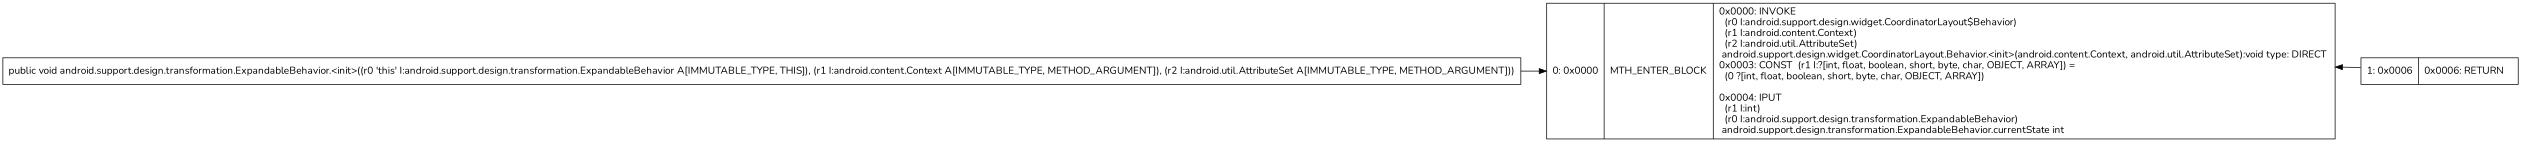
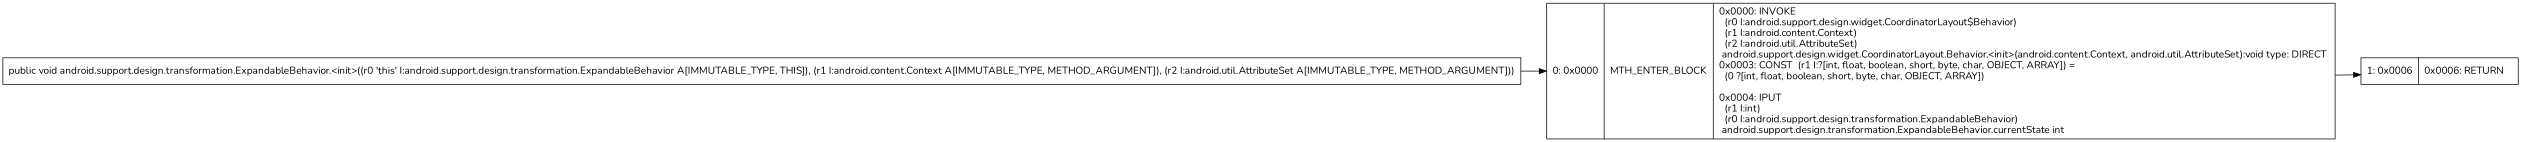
(2352, 67) -> (2344, 75)
